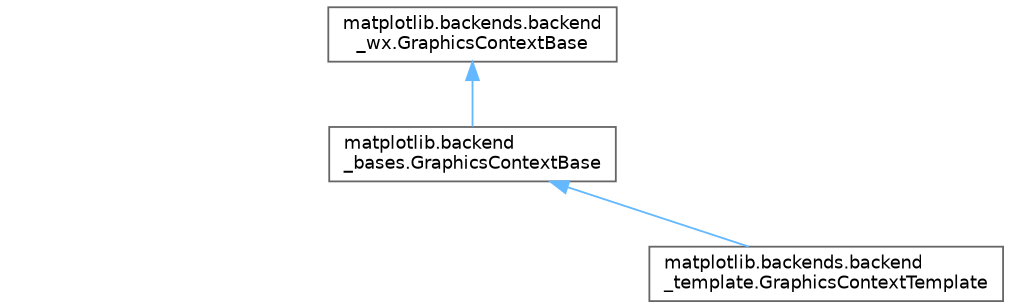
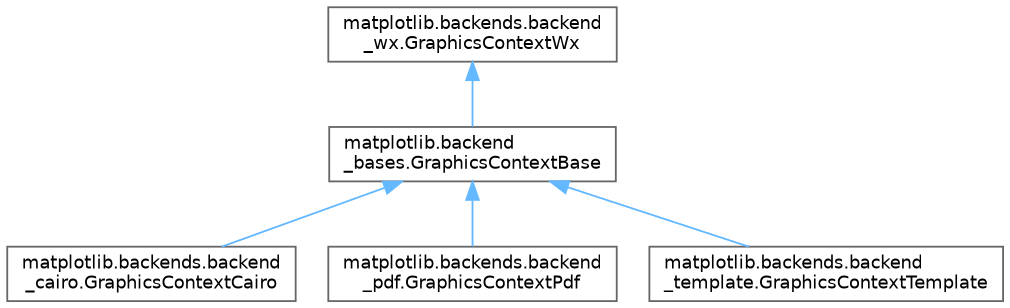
(473, 34) -> (473, 34)
none -> (151, 274)
none -> (473, 274)
